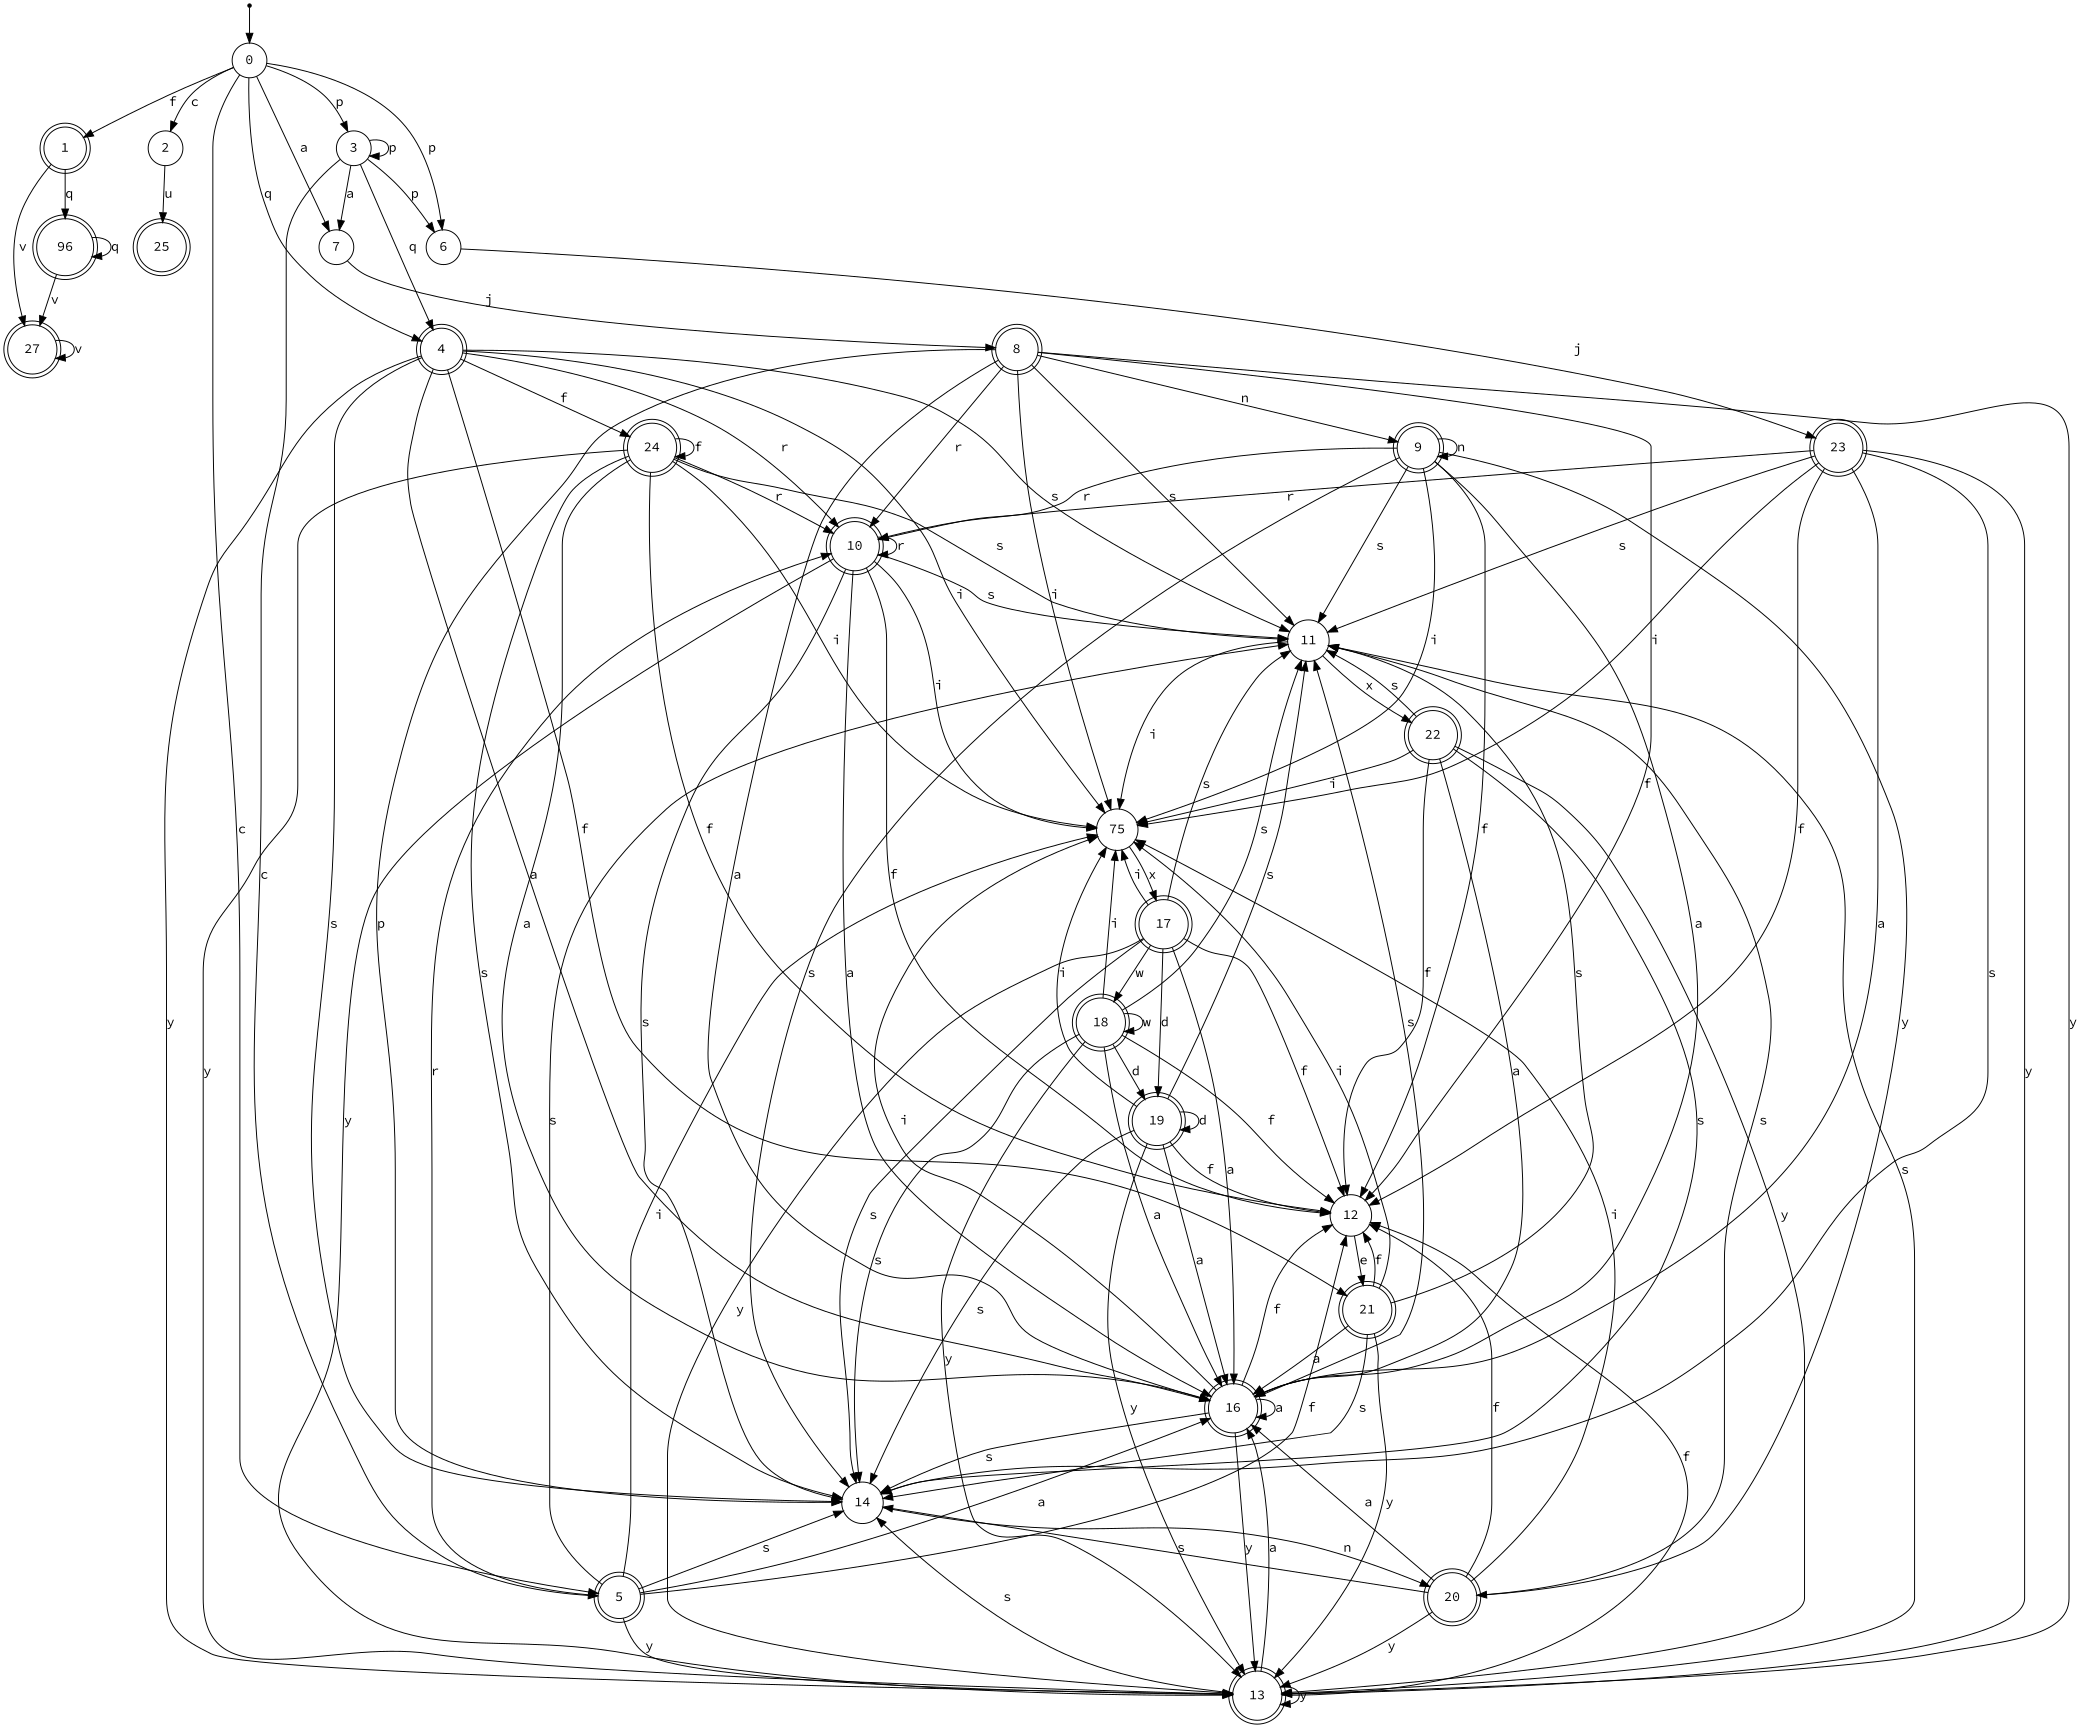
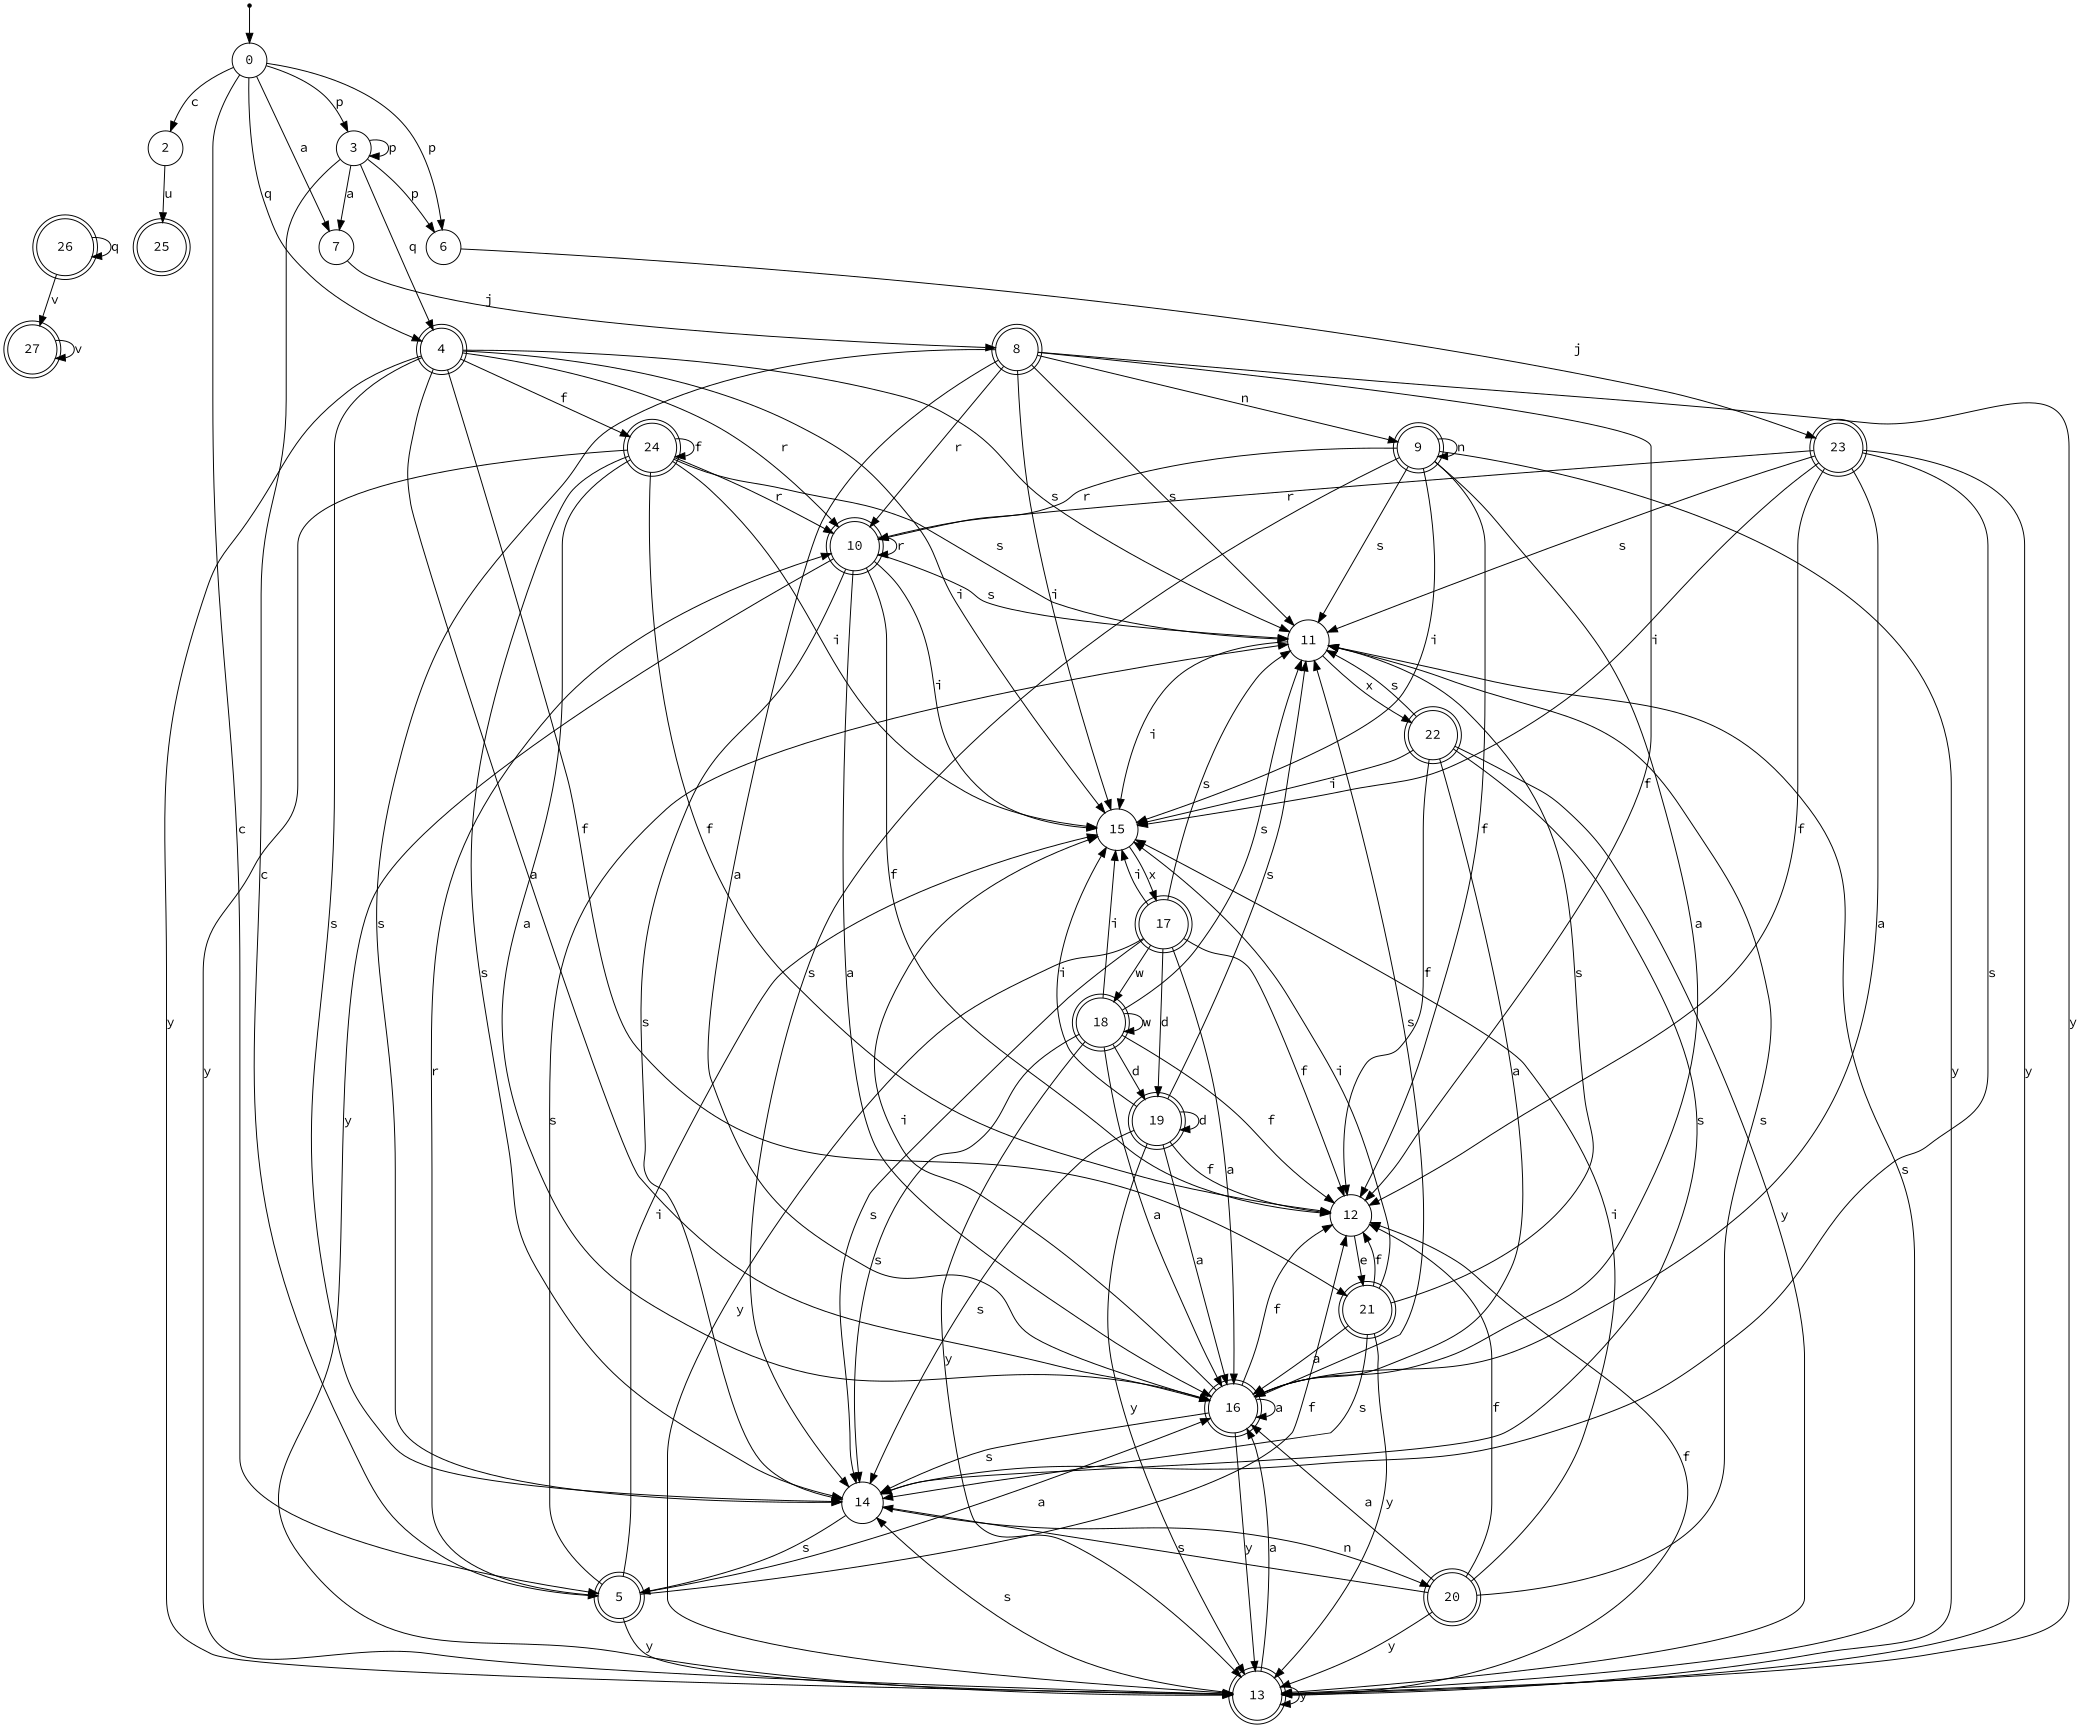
(65, 148) -> none
(65, 247) -> (65, 247)
(1117, 830) -> (1117, 830)
(381, 924) -> (381, 924)
(1900, 1008) -> (1951, 1205)
(737, 1552) -> (752, 1564)
